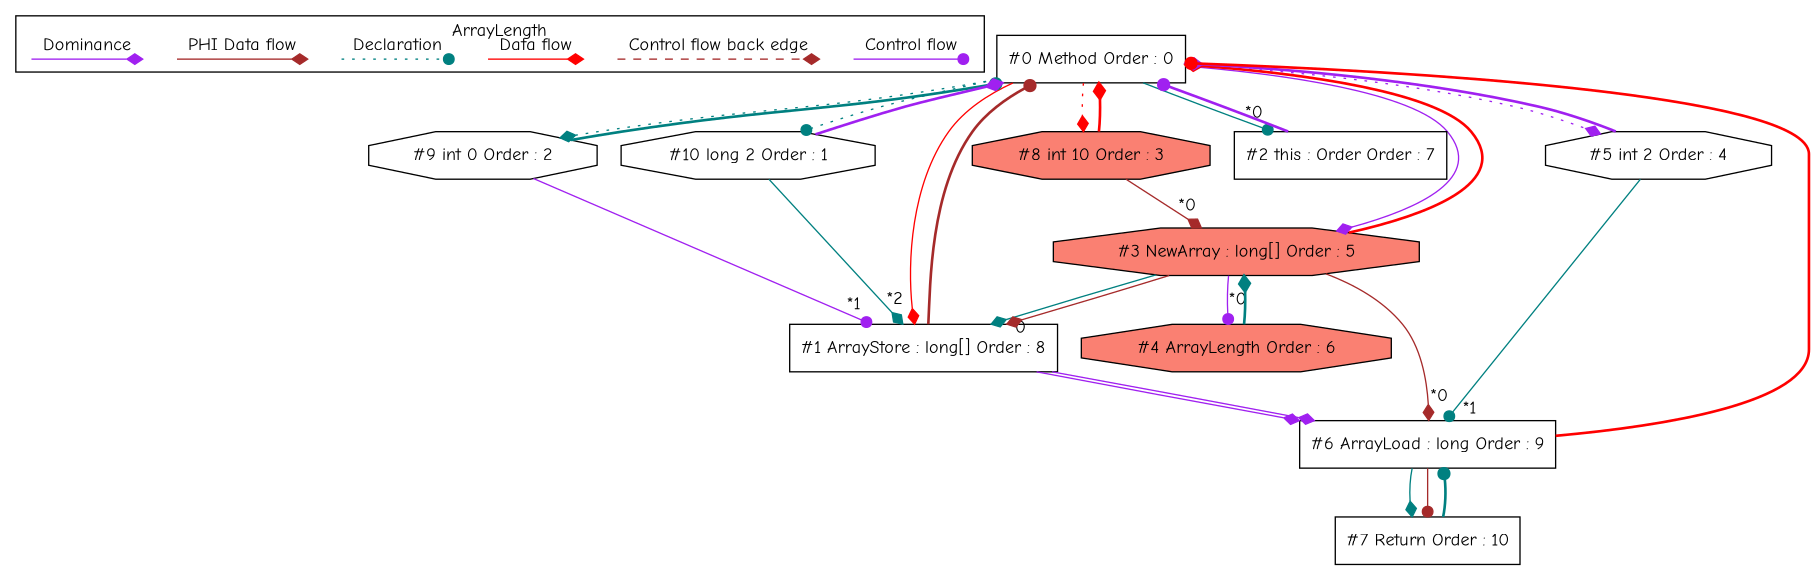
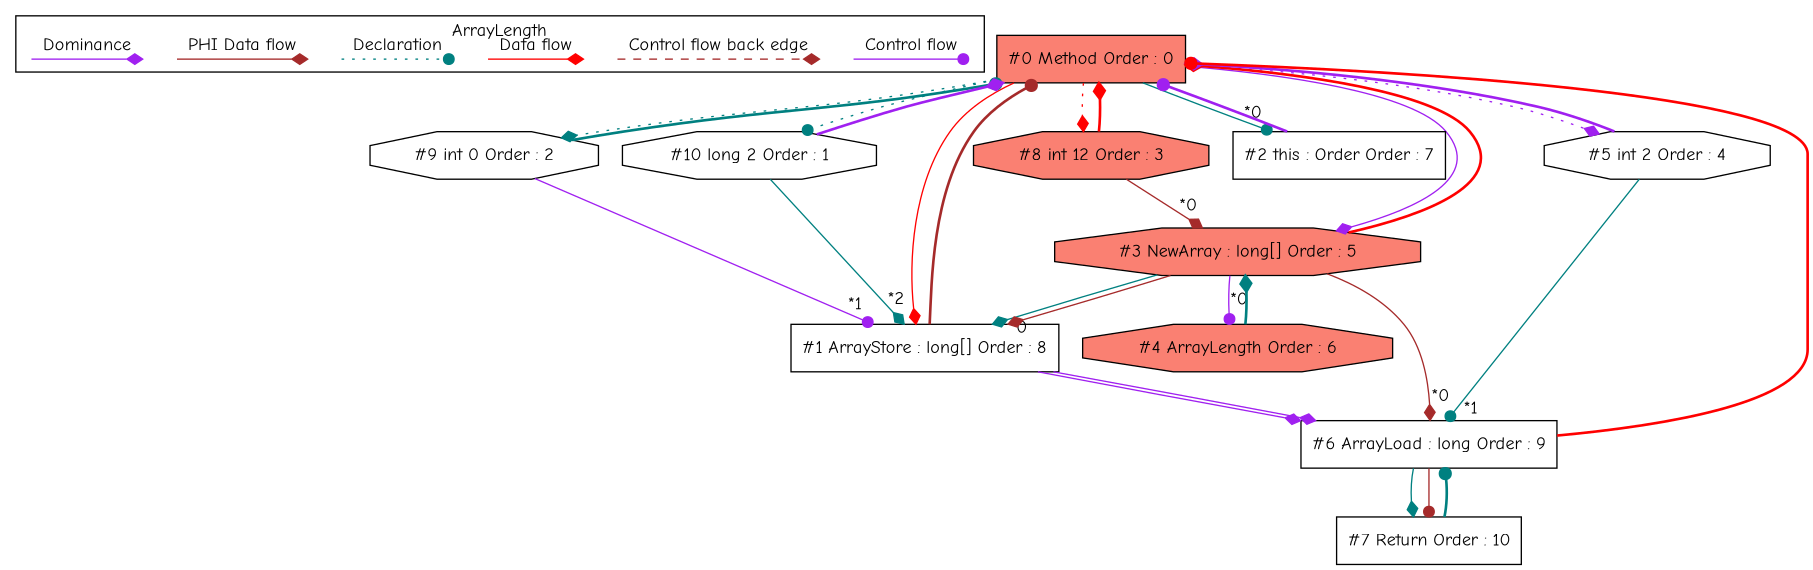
(1091, 59) -> (1091, 59)
(1091, 155) -> (1091, 155)
